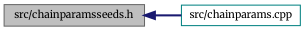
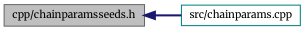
(74, 15) -> (74, 15)
